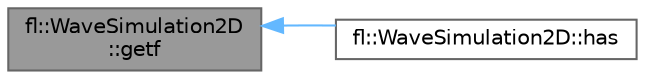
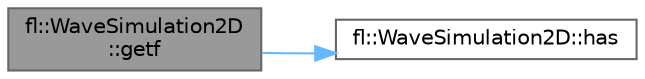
(310, 25) -> (289, 53)
